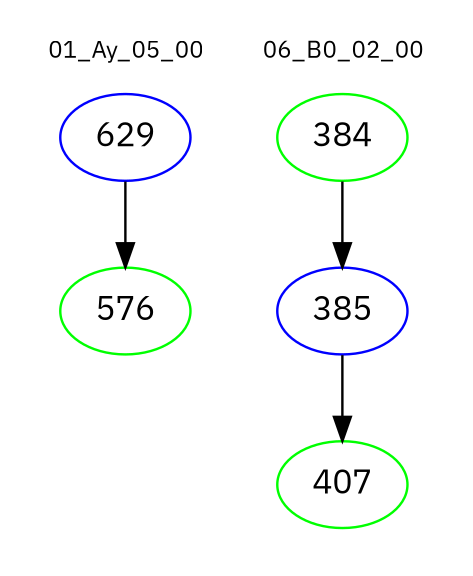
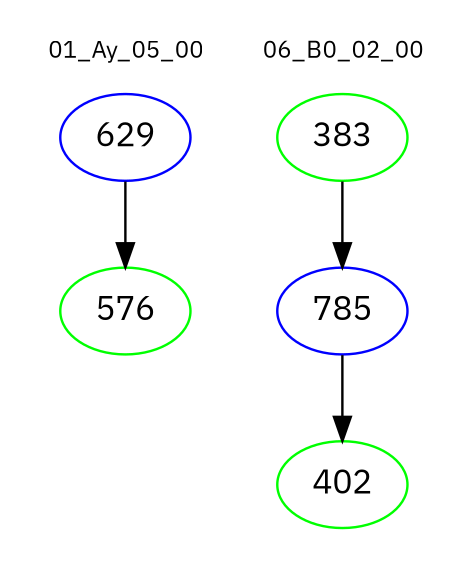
(342, 137) -> (342, 137)
(342, 311) -> (342, 311)
(342, 485) -> (342, 485)
